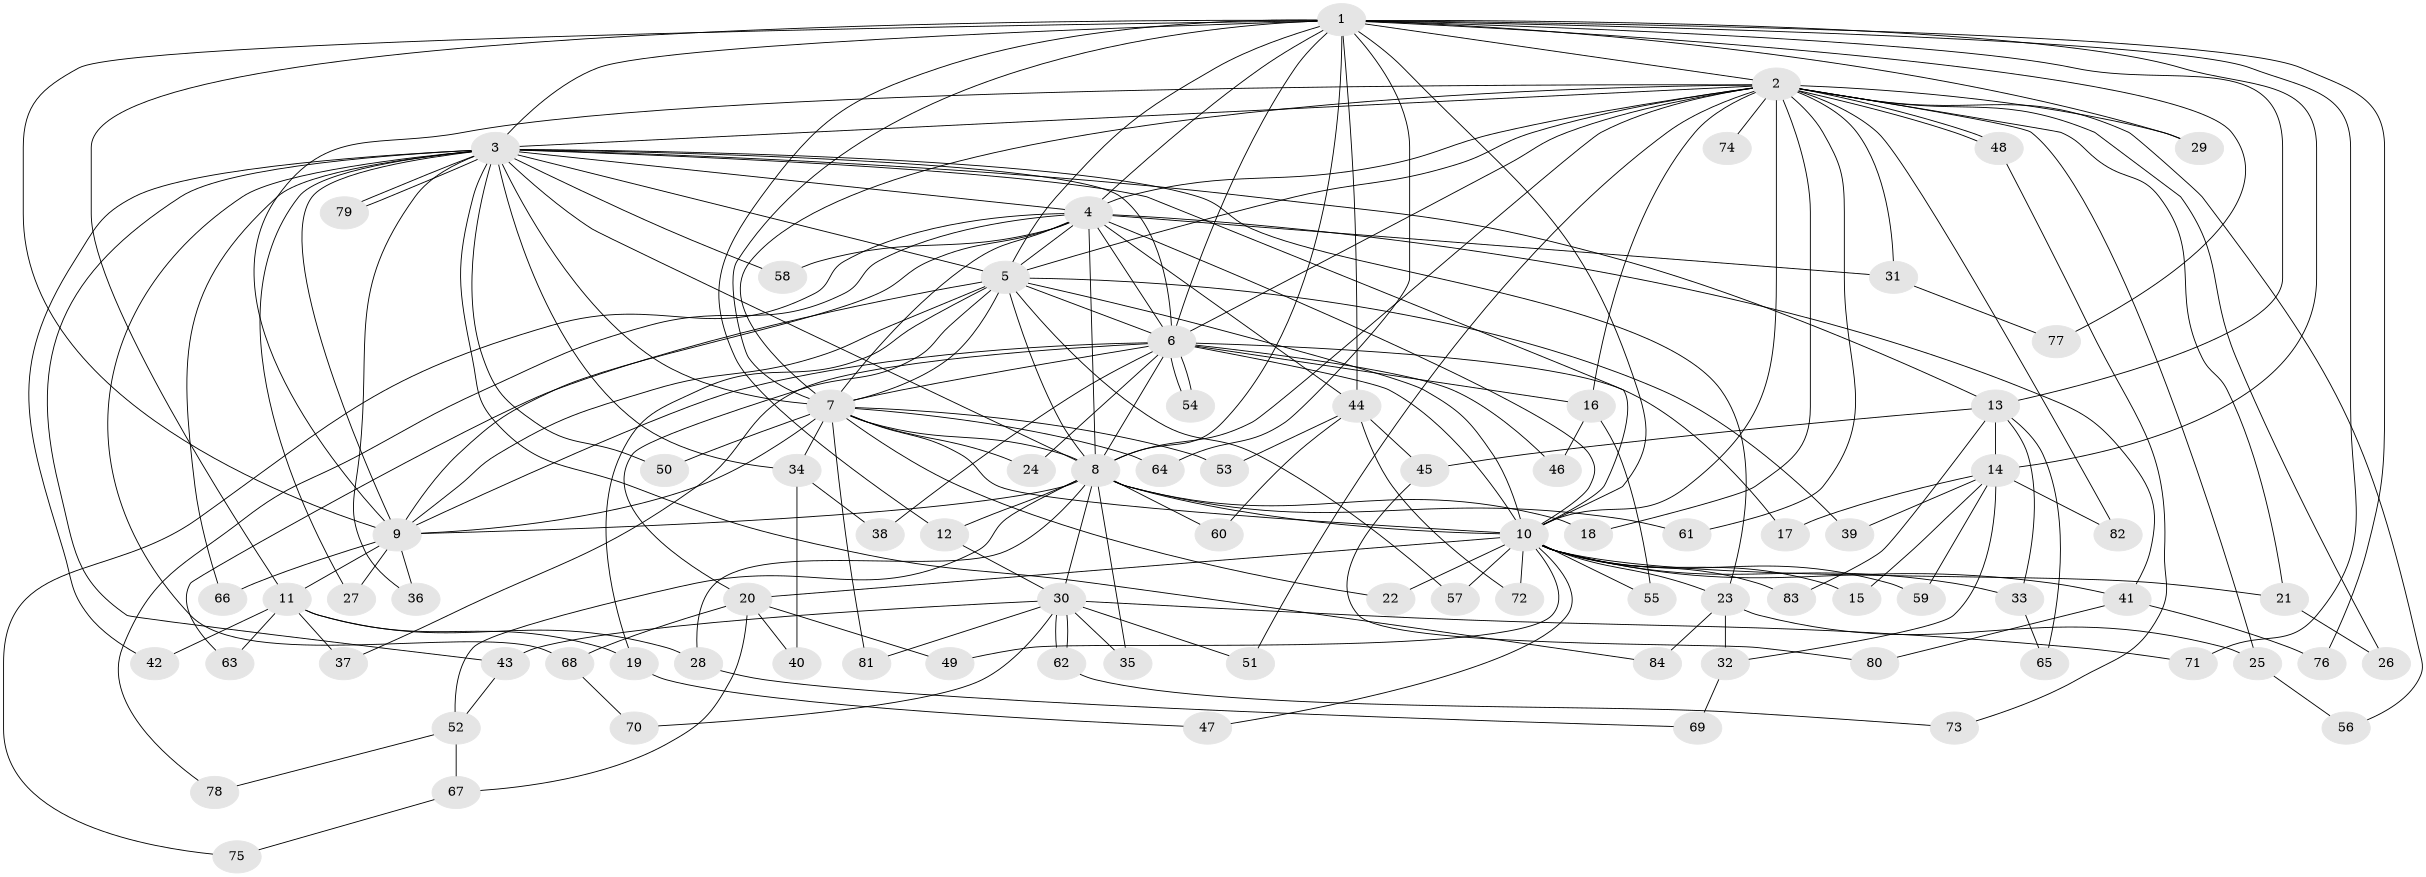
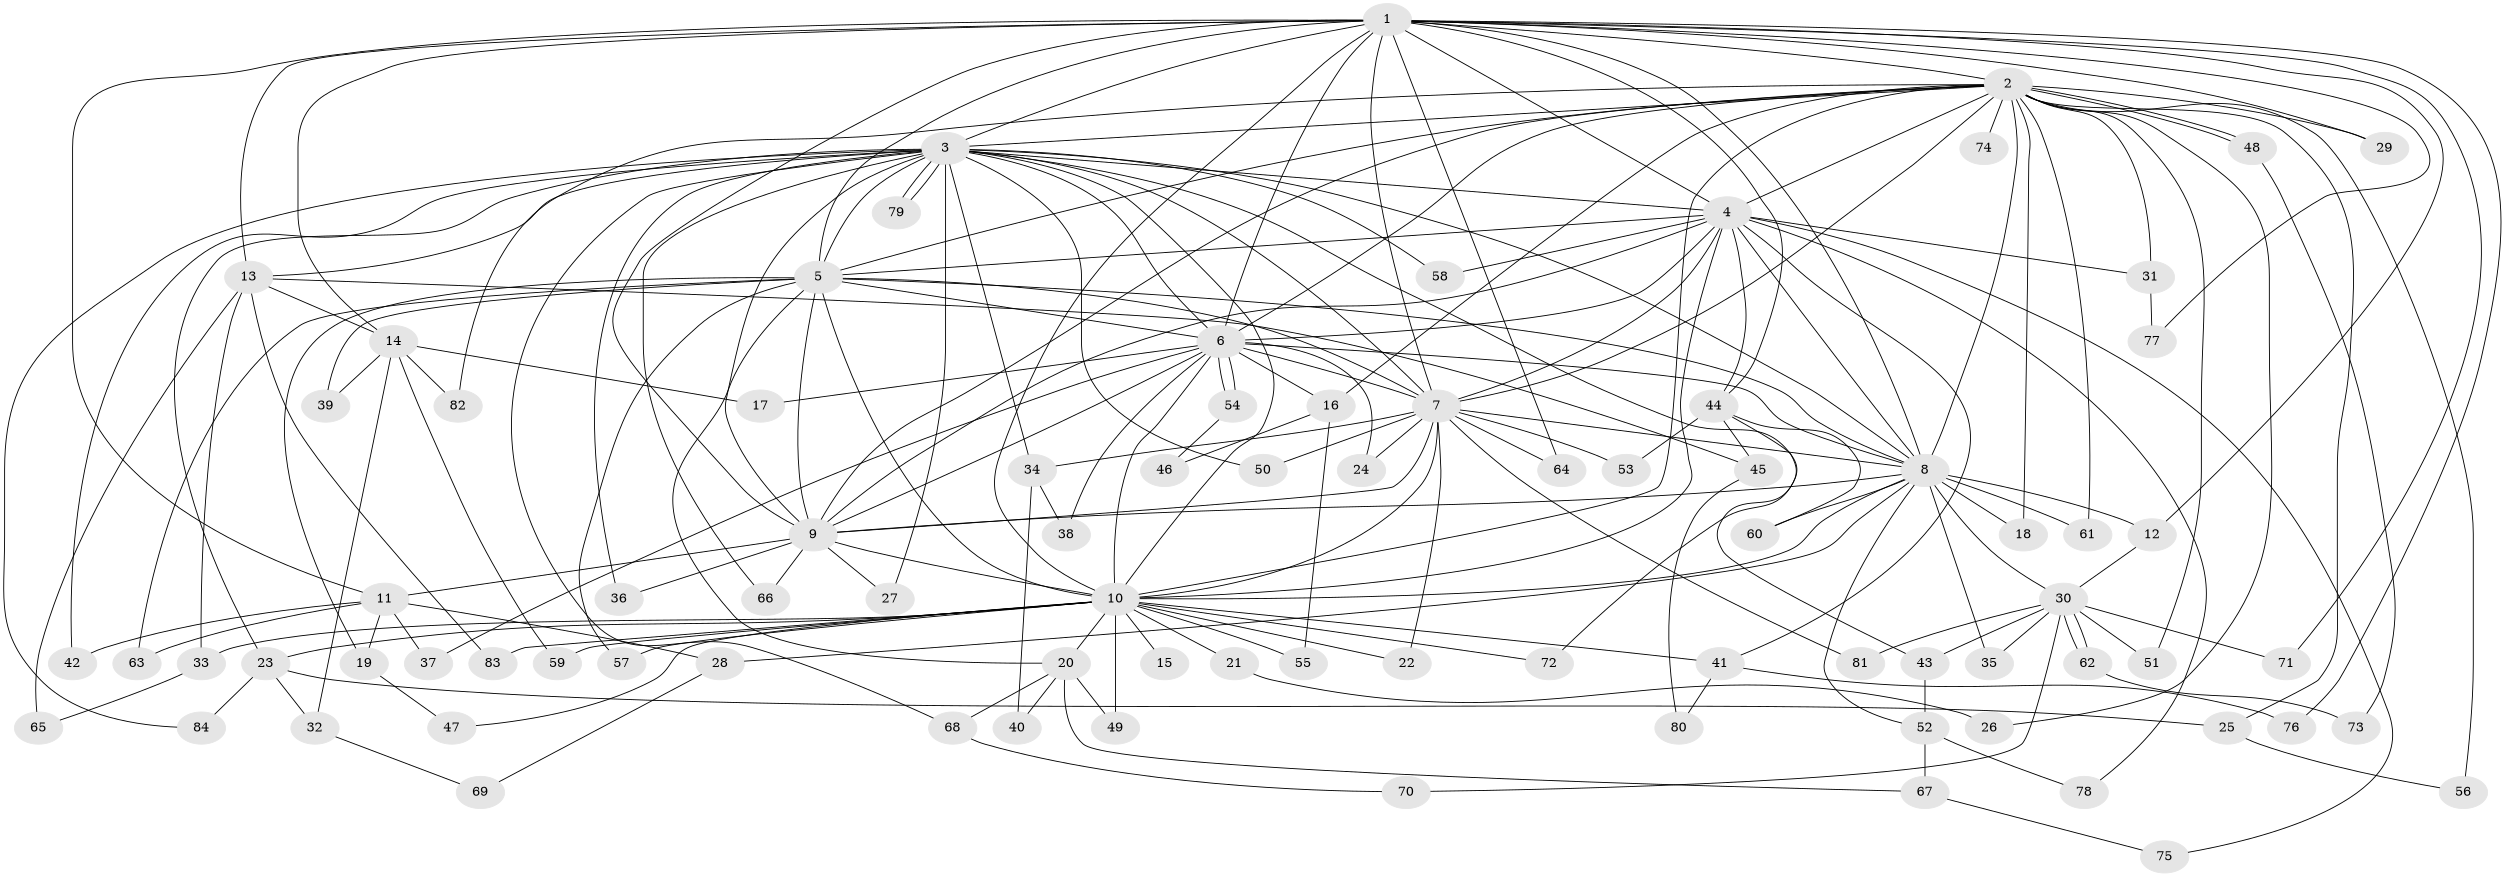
(2167, 209) -> none
(1454, 391) -> (1199, 438)
(1927, 536) -> none
none -> (963, 571)
